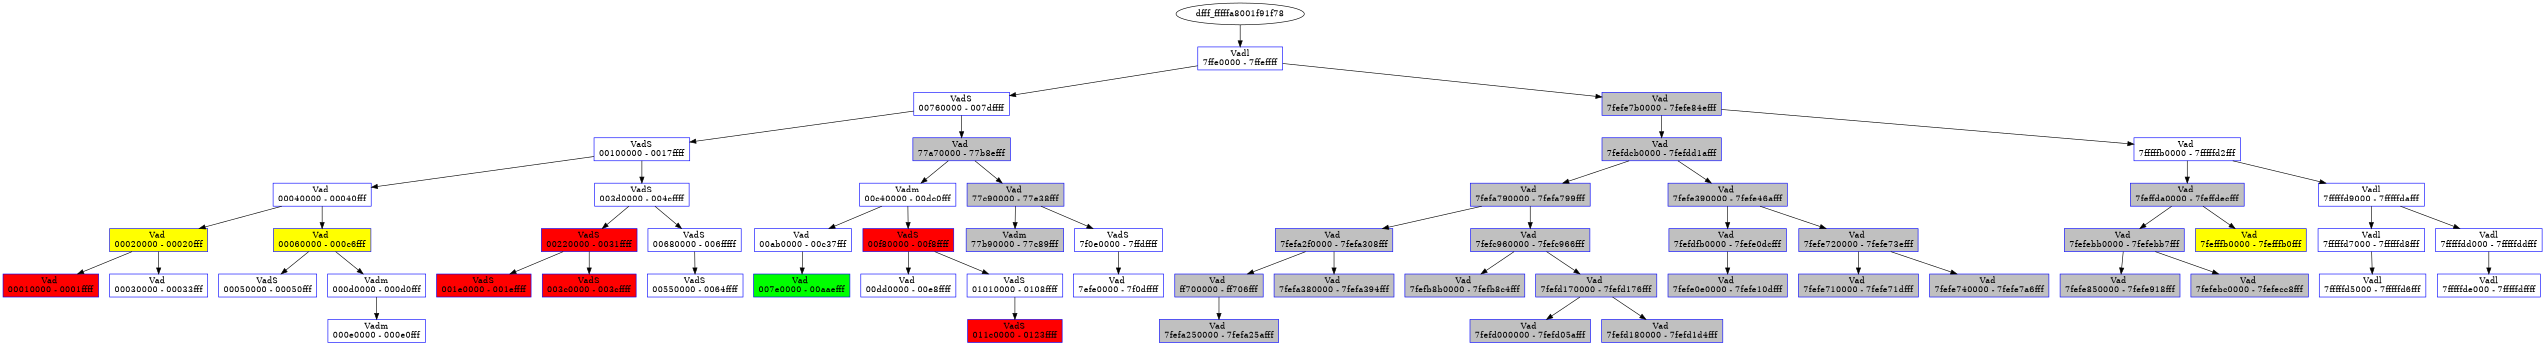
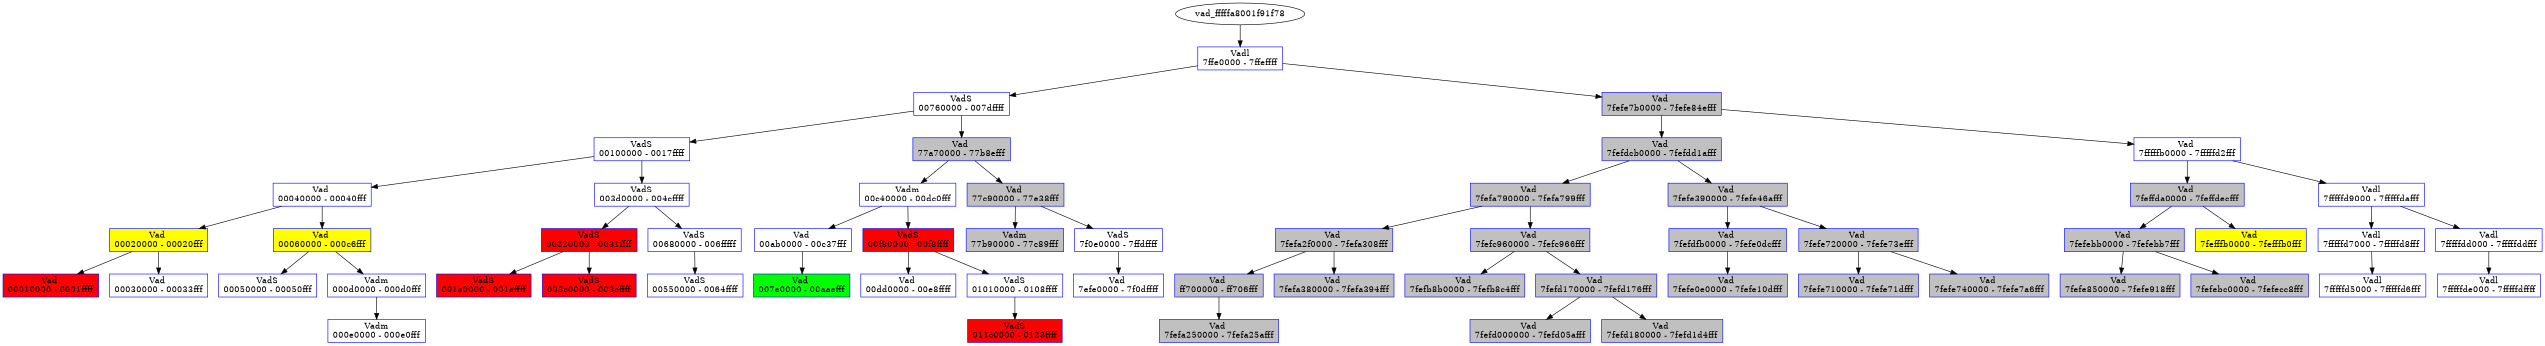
(1240, 14) -> (1240, 14)
